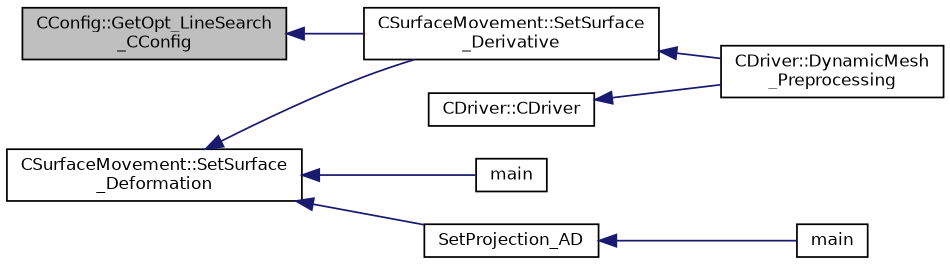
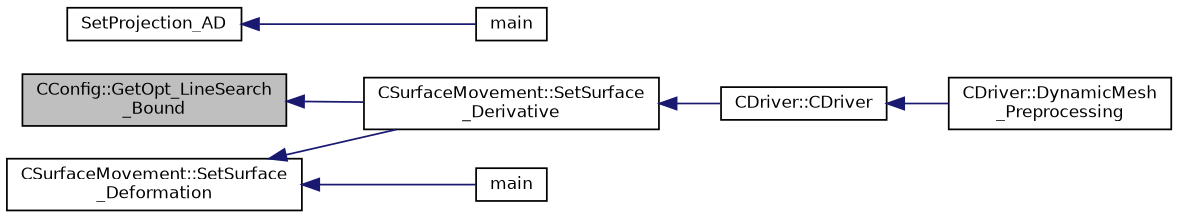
(154, 34) -> (154, 100)
(699, 56) -> (699, 104)
(369, 214) -> none
